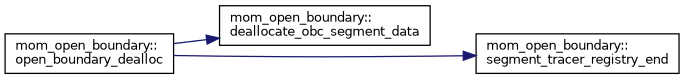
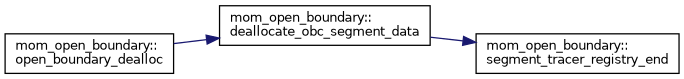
(318, 57) -> (447, 39)
